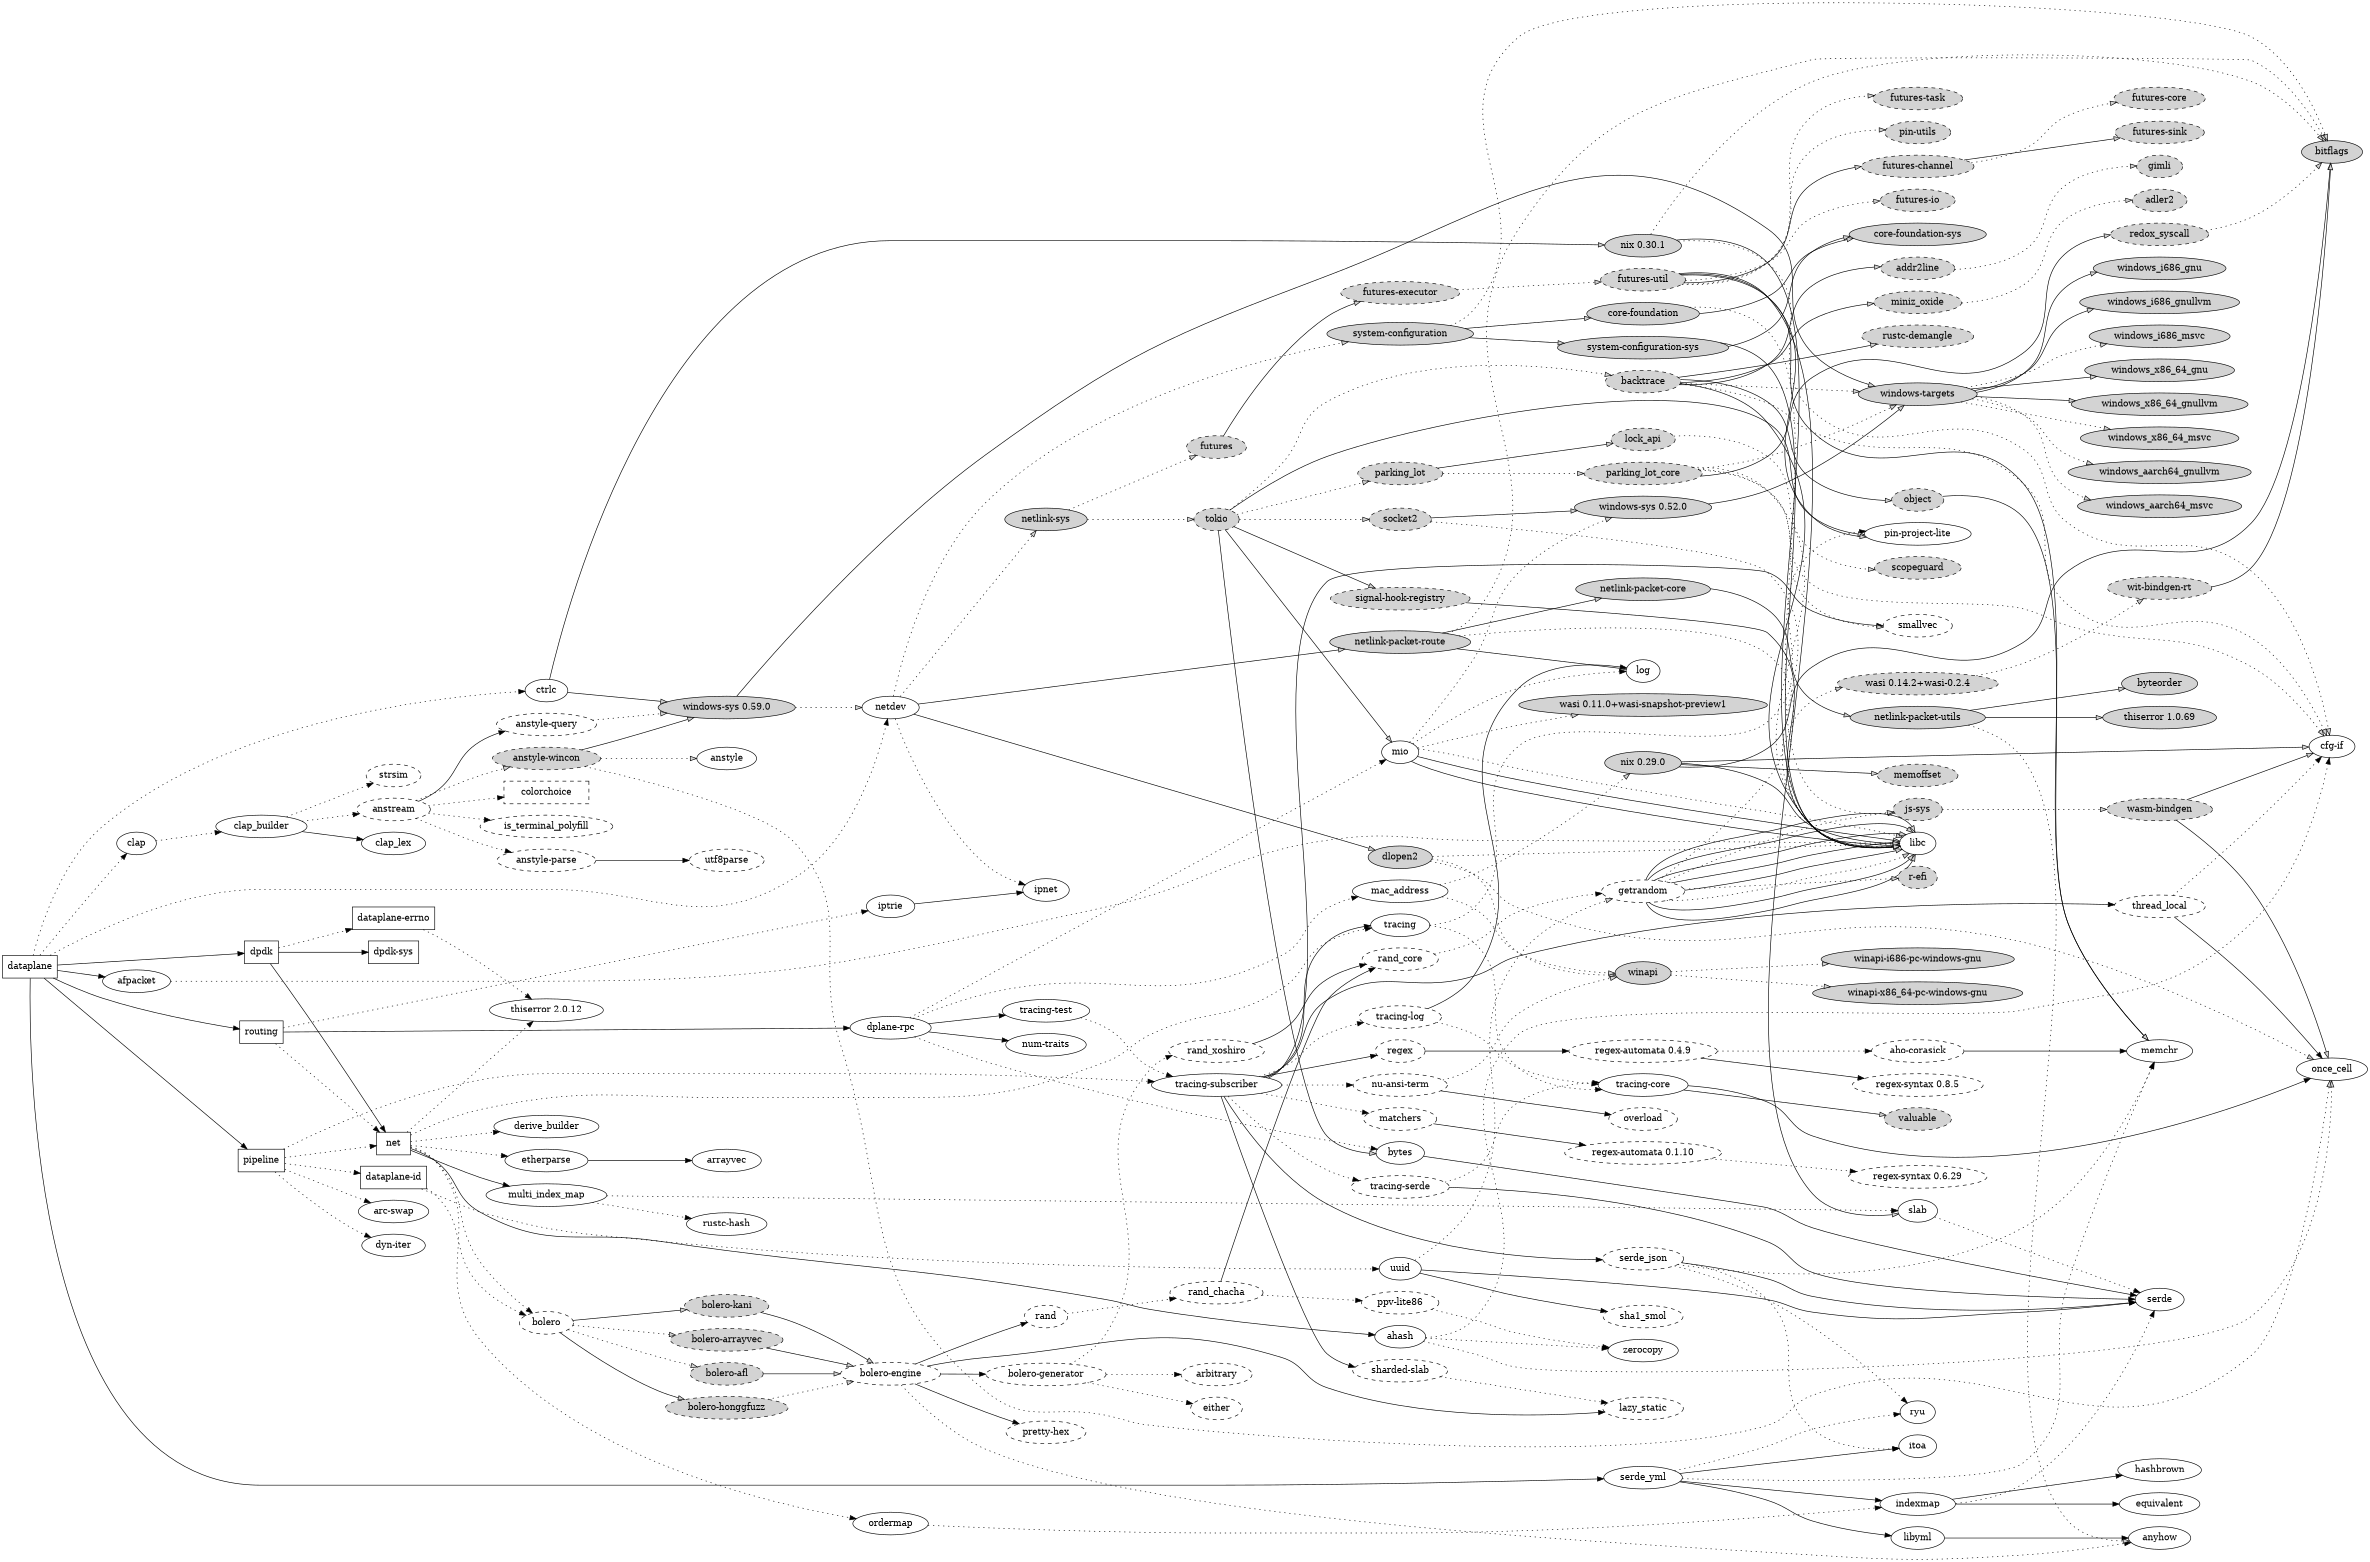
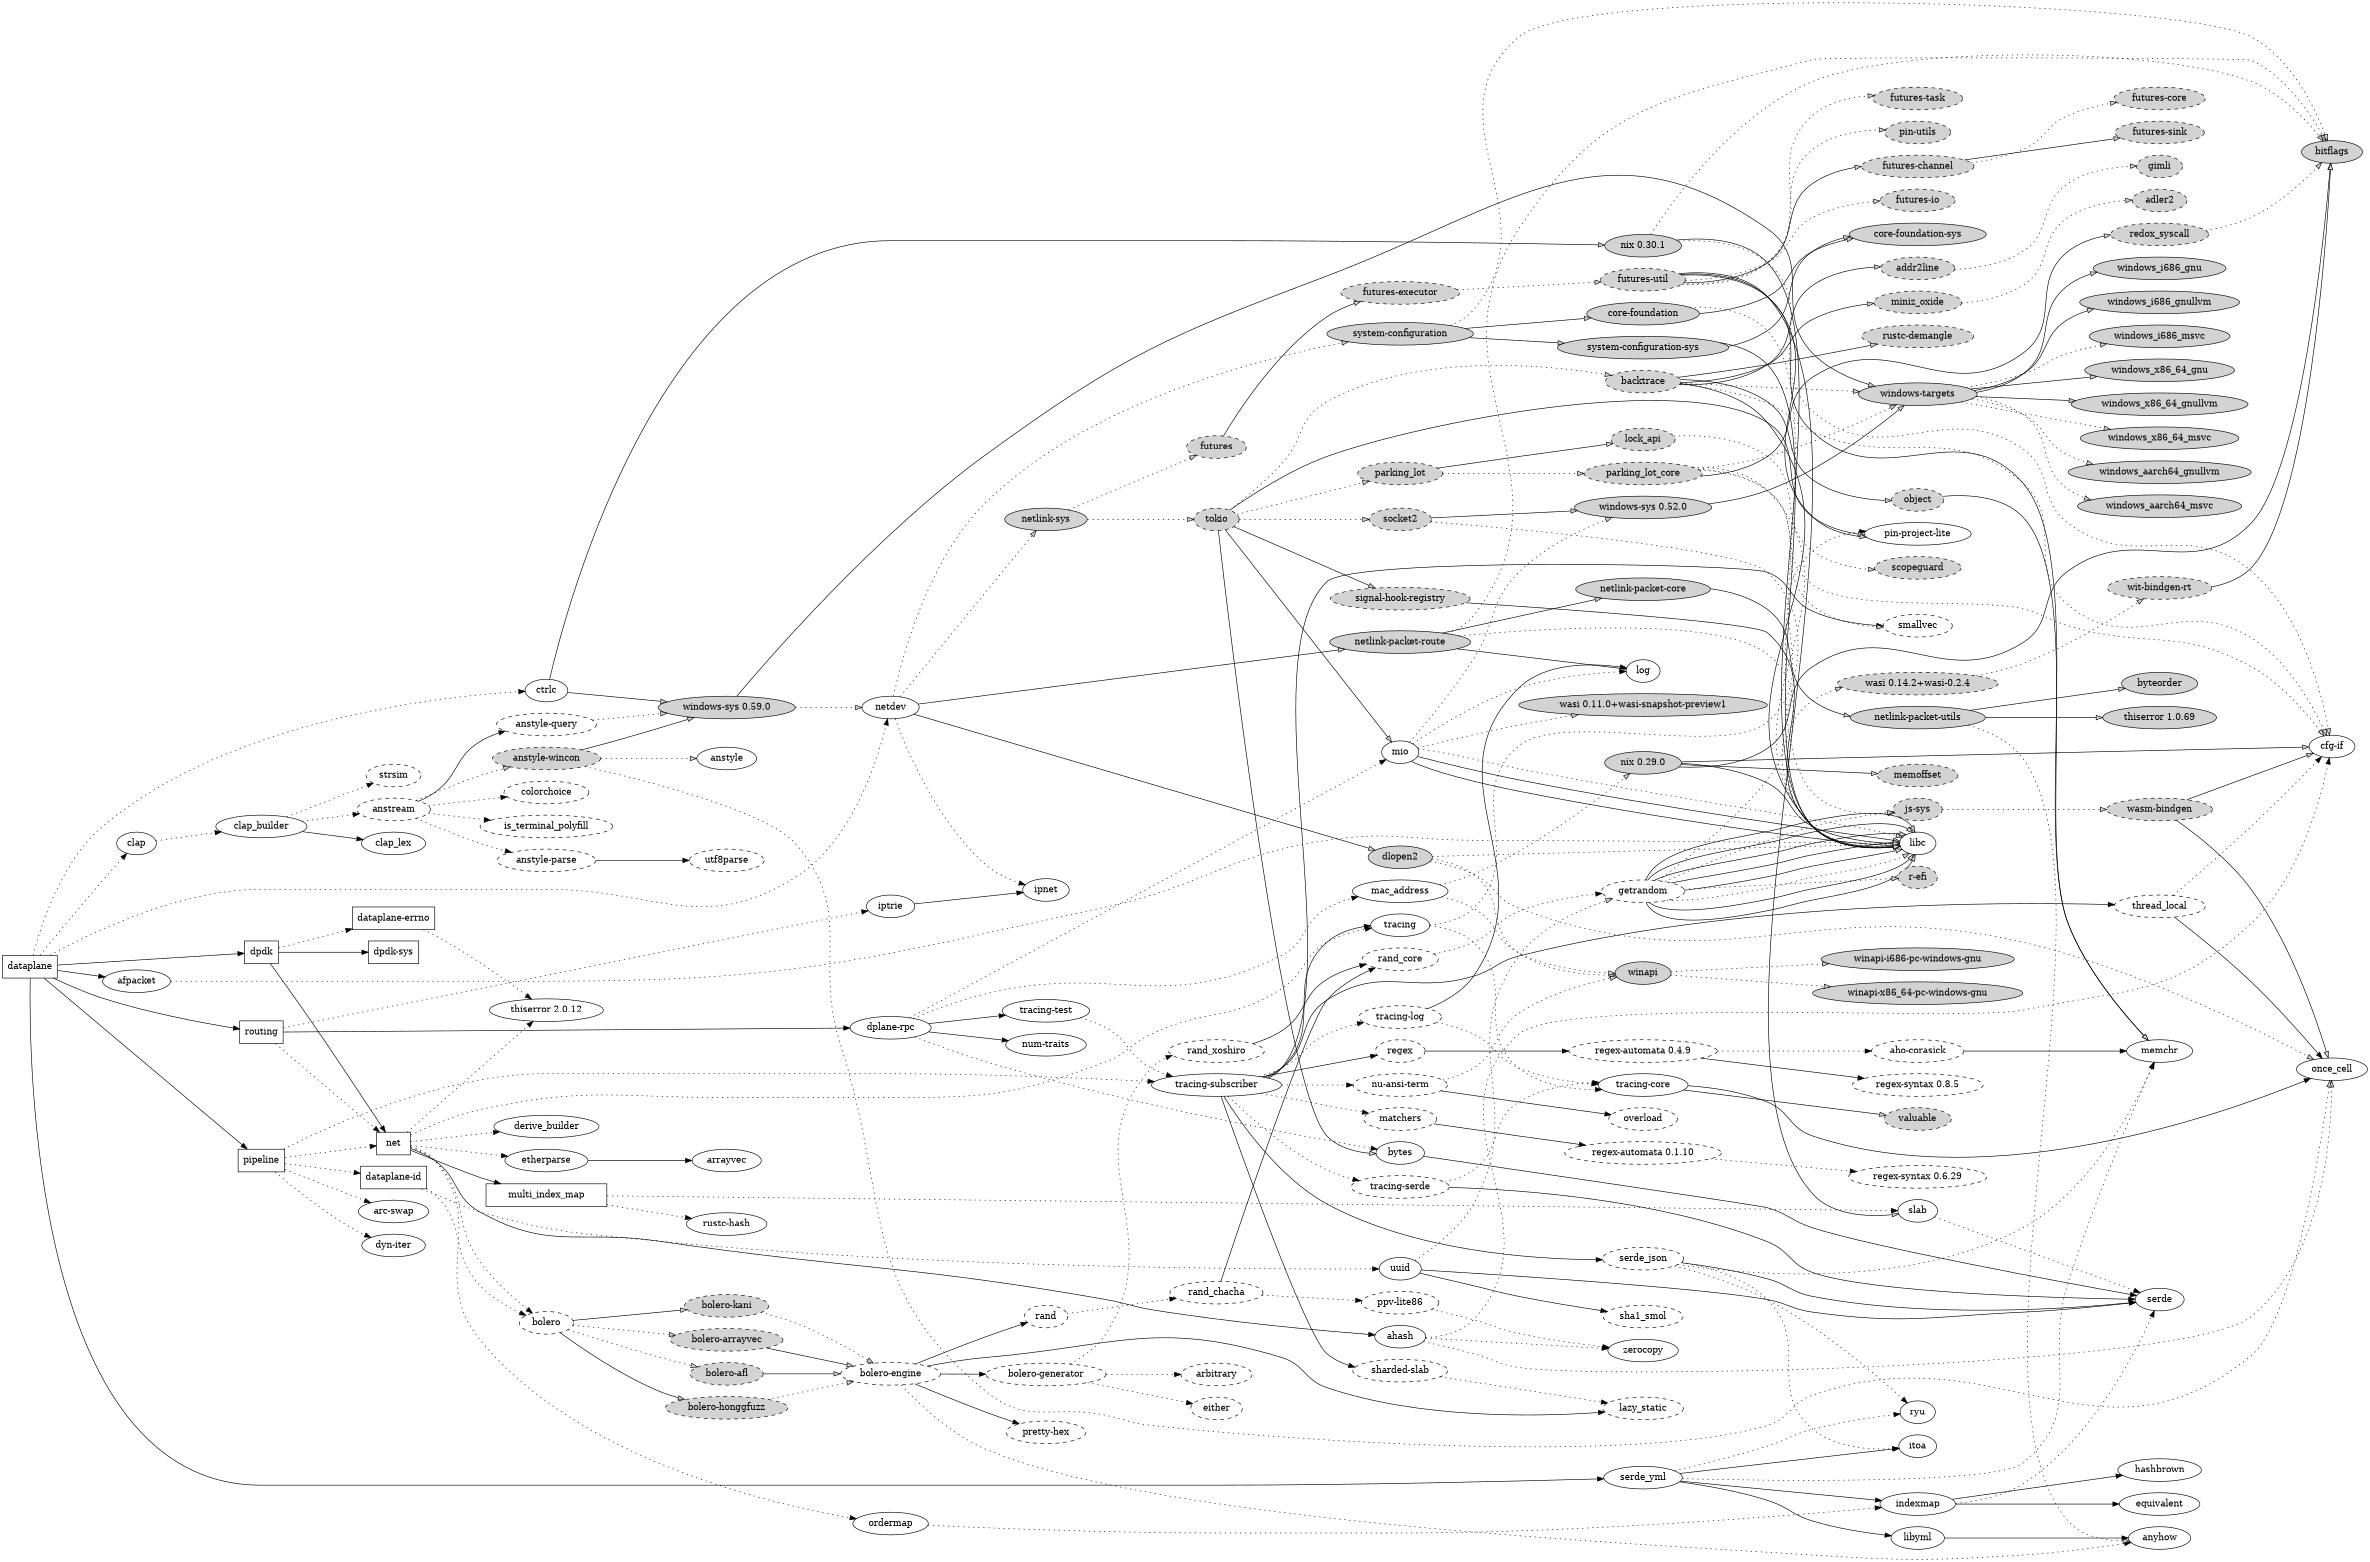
(546, 792) -> (546, 792)
(546, 1195) -> (546, 1195)
(816, 1332) -> (816, 1332)
